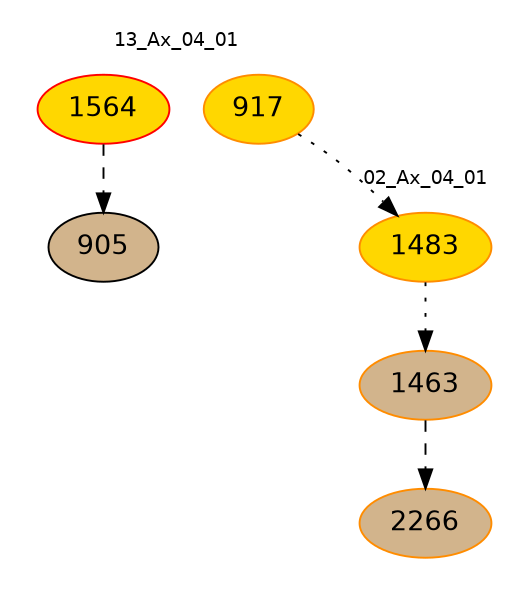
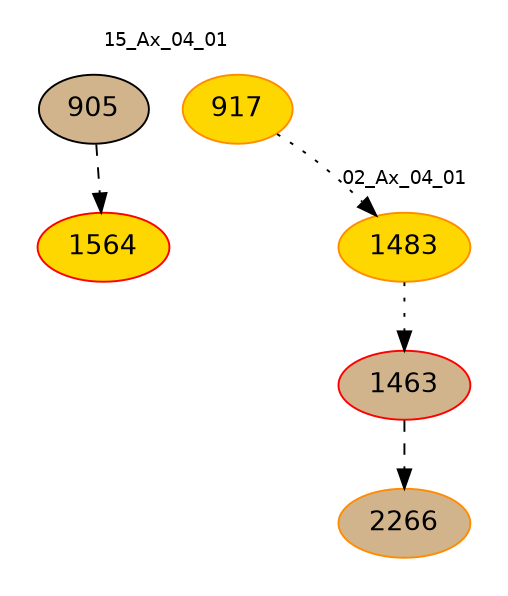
(176, 41) -> (166, 41)
(104, 169) -> (98, 169)
(426, 385) -> (404, 385)
